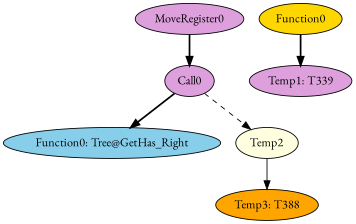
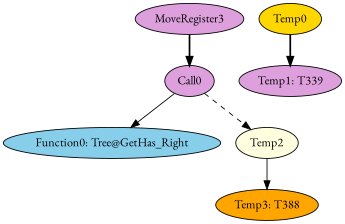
(190, 19) -> (190, 19)
(301, 19) -> (290, 19)
(156, 108) -> (156, 108)
